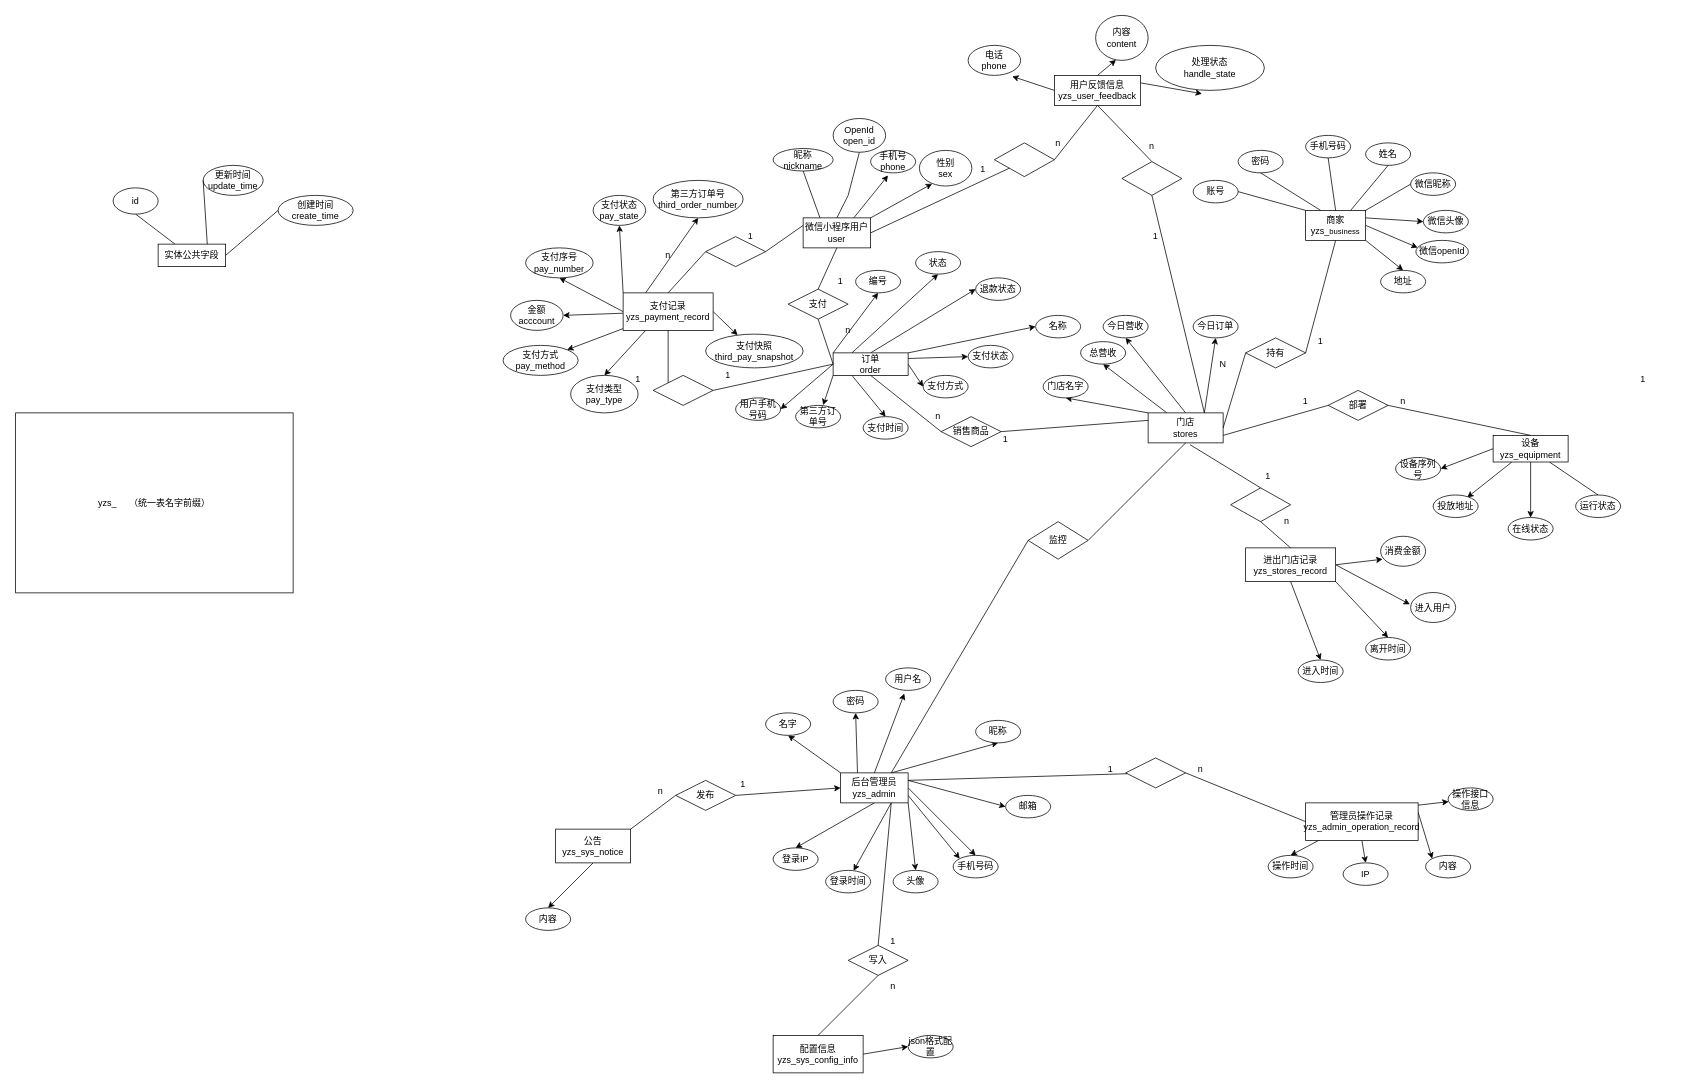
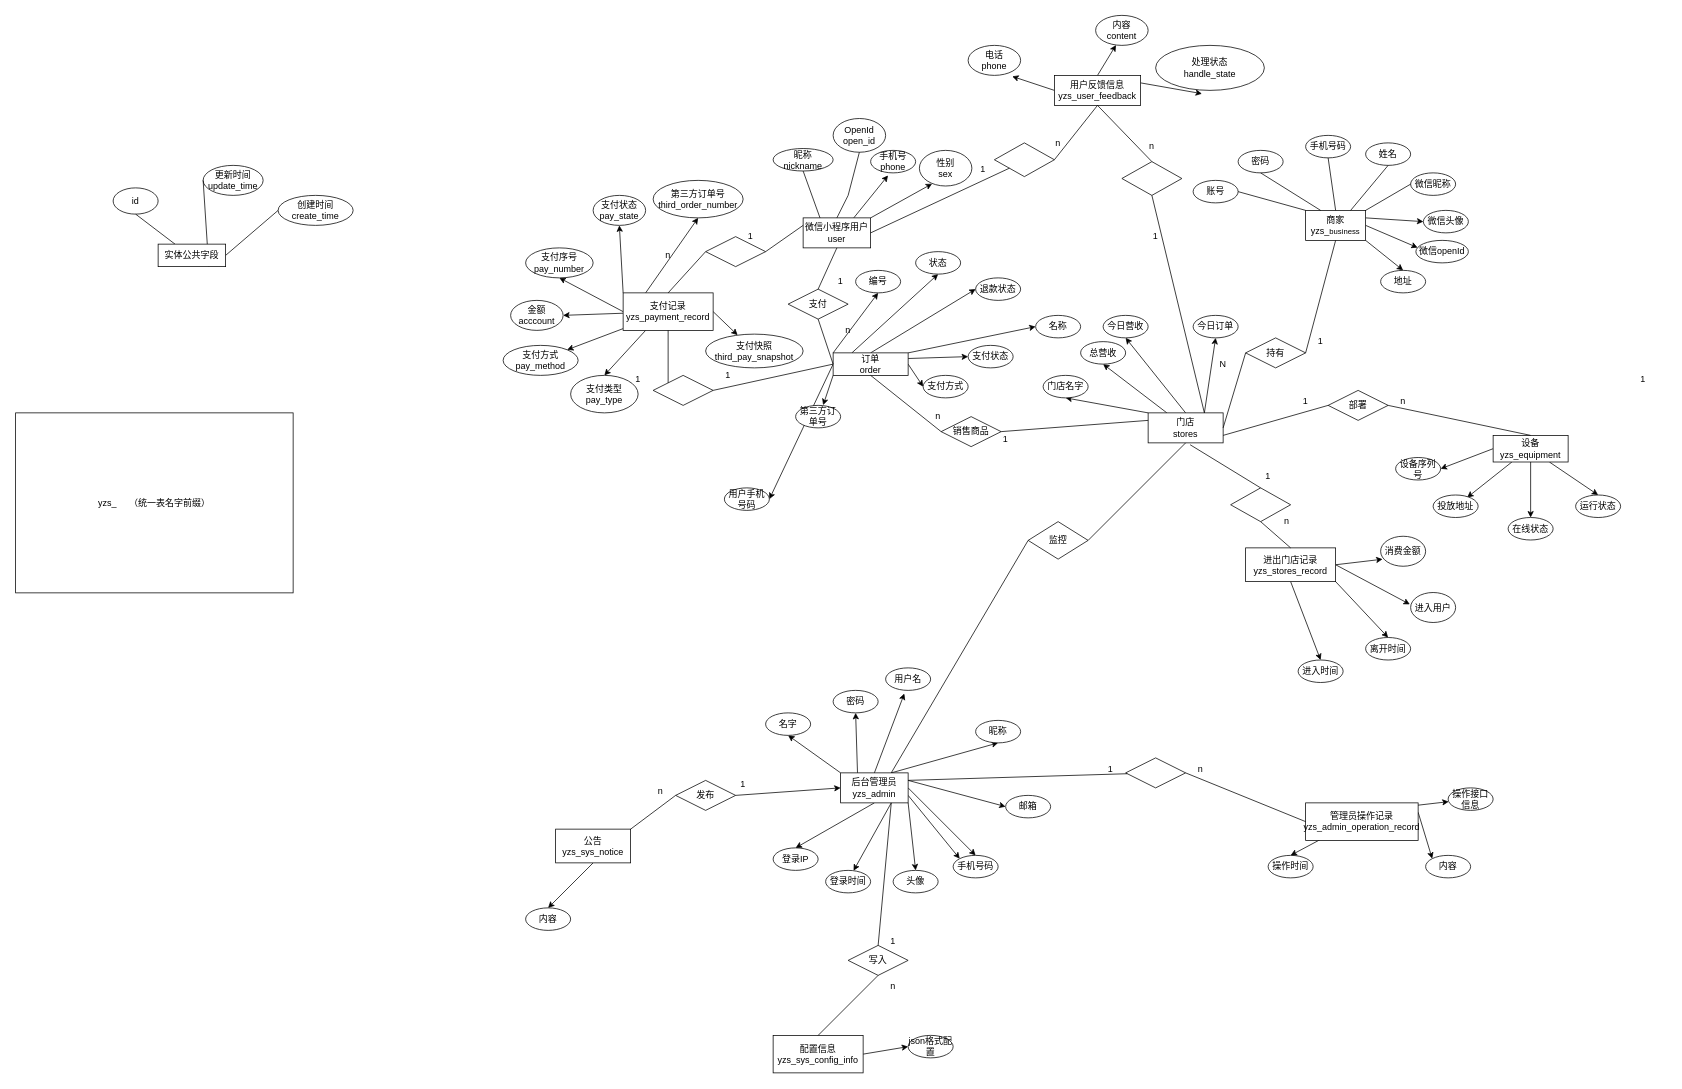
(1122, 38) -> (1122, 30)
(867, 394) -> none
(758, 409) -> (747, 499)
(885, 428) -> none
(1594, 492) -> (1592, 491)
(1363, 849) -> none
(1365, 874) -> none
